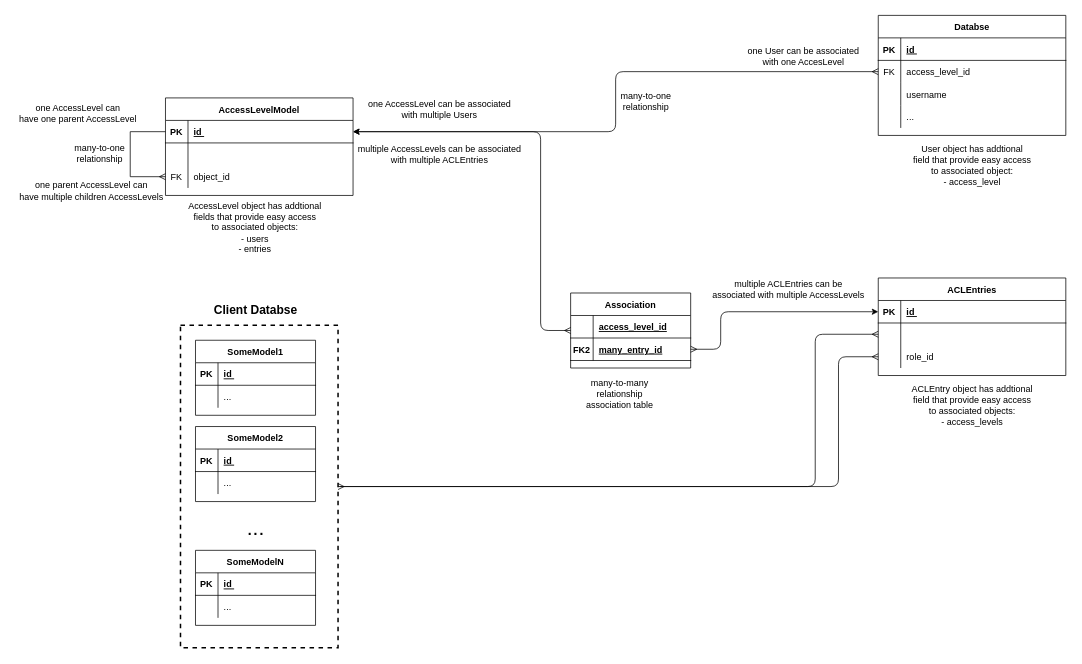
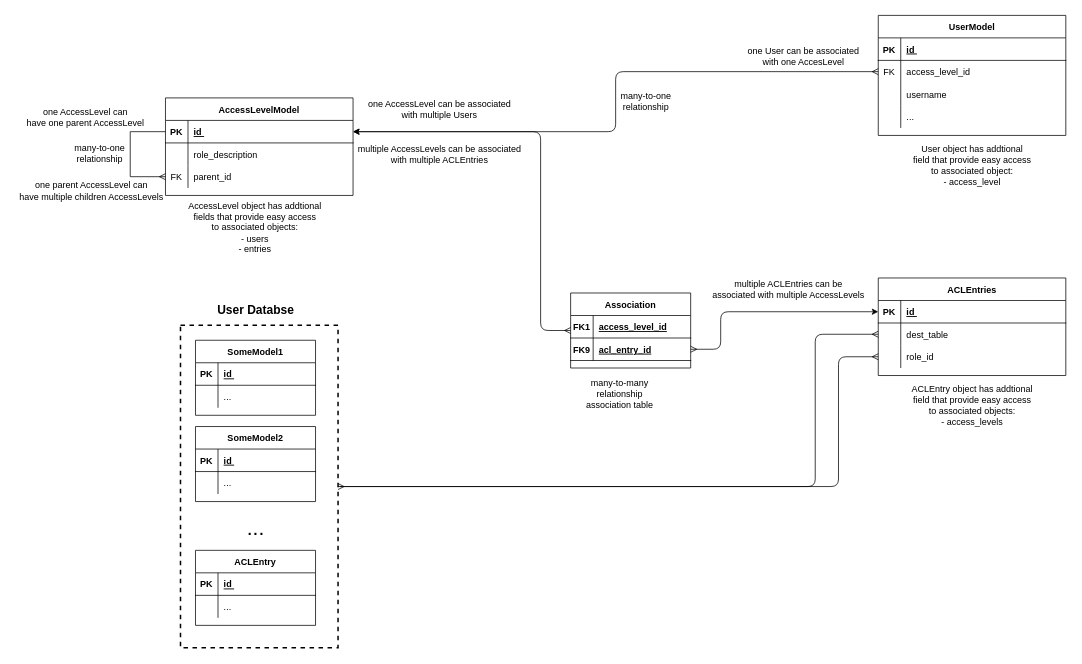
(971, 27) -> (971, 27)
(77, 114) -> (85, 117)
none -> (270, 154)
(215, 177) -> (215, 177)
(256, 310) -> (256, 310)
none -> (582, 327)
none -> (983, 334)
(581, 350) -> (581, 350)
(630, 350) -> (626, 350)
(255, 562) -> (255, 562)
